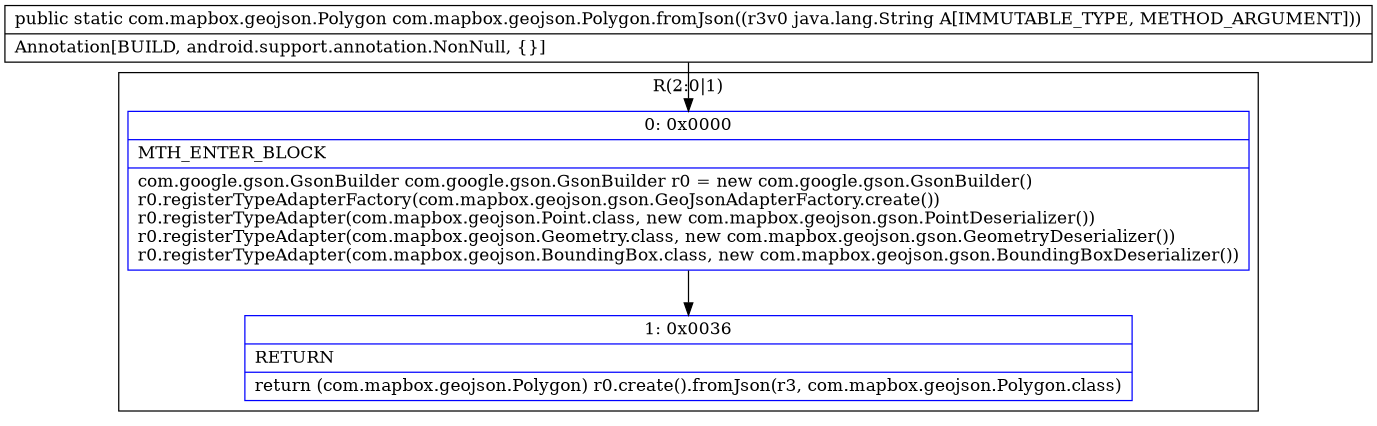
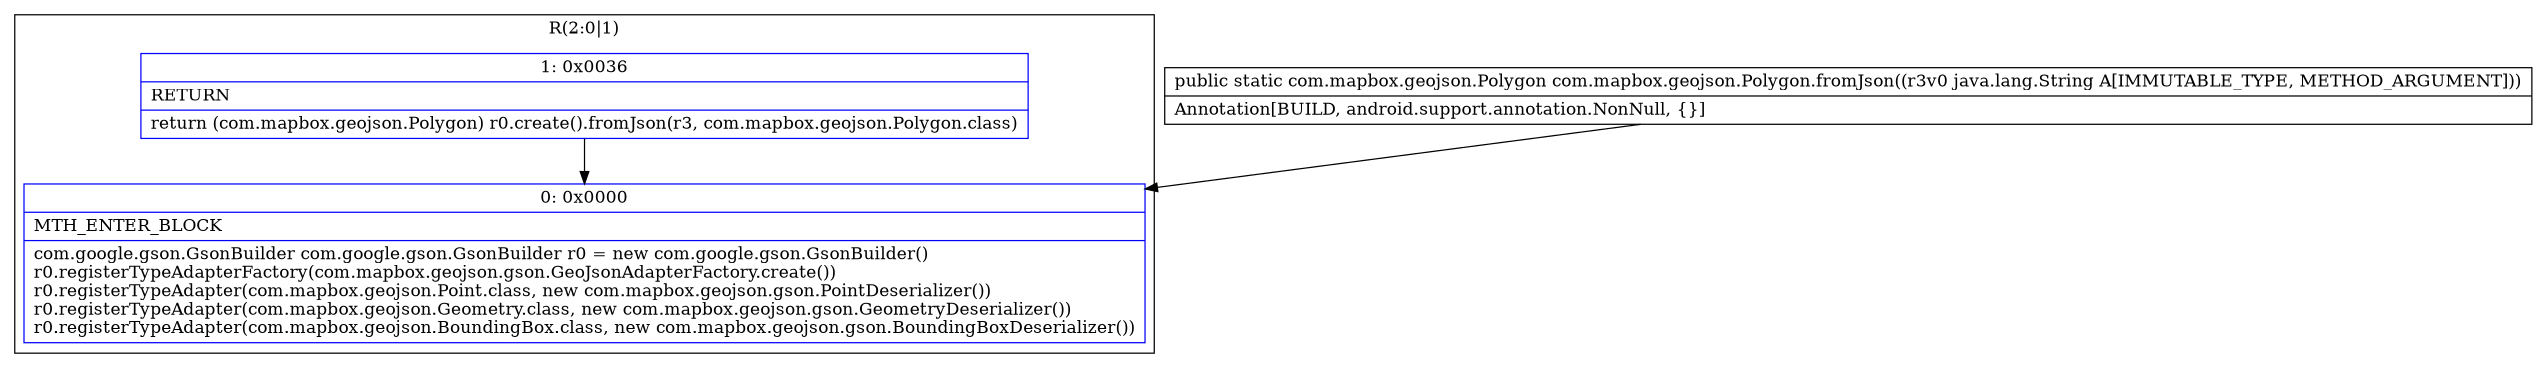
(688, 287) -> (585, 155)
